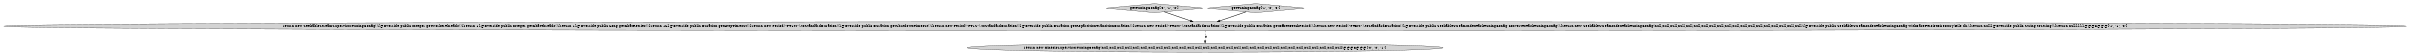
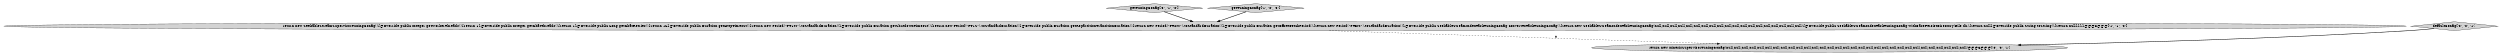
none -> (2454, 26)
